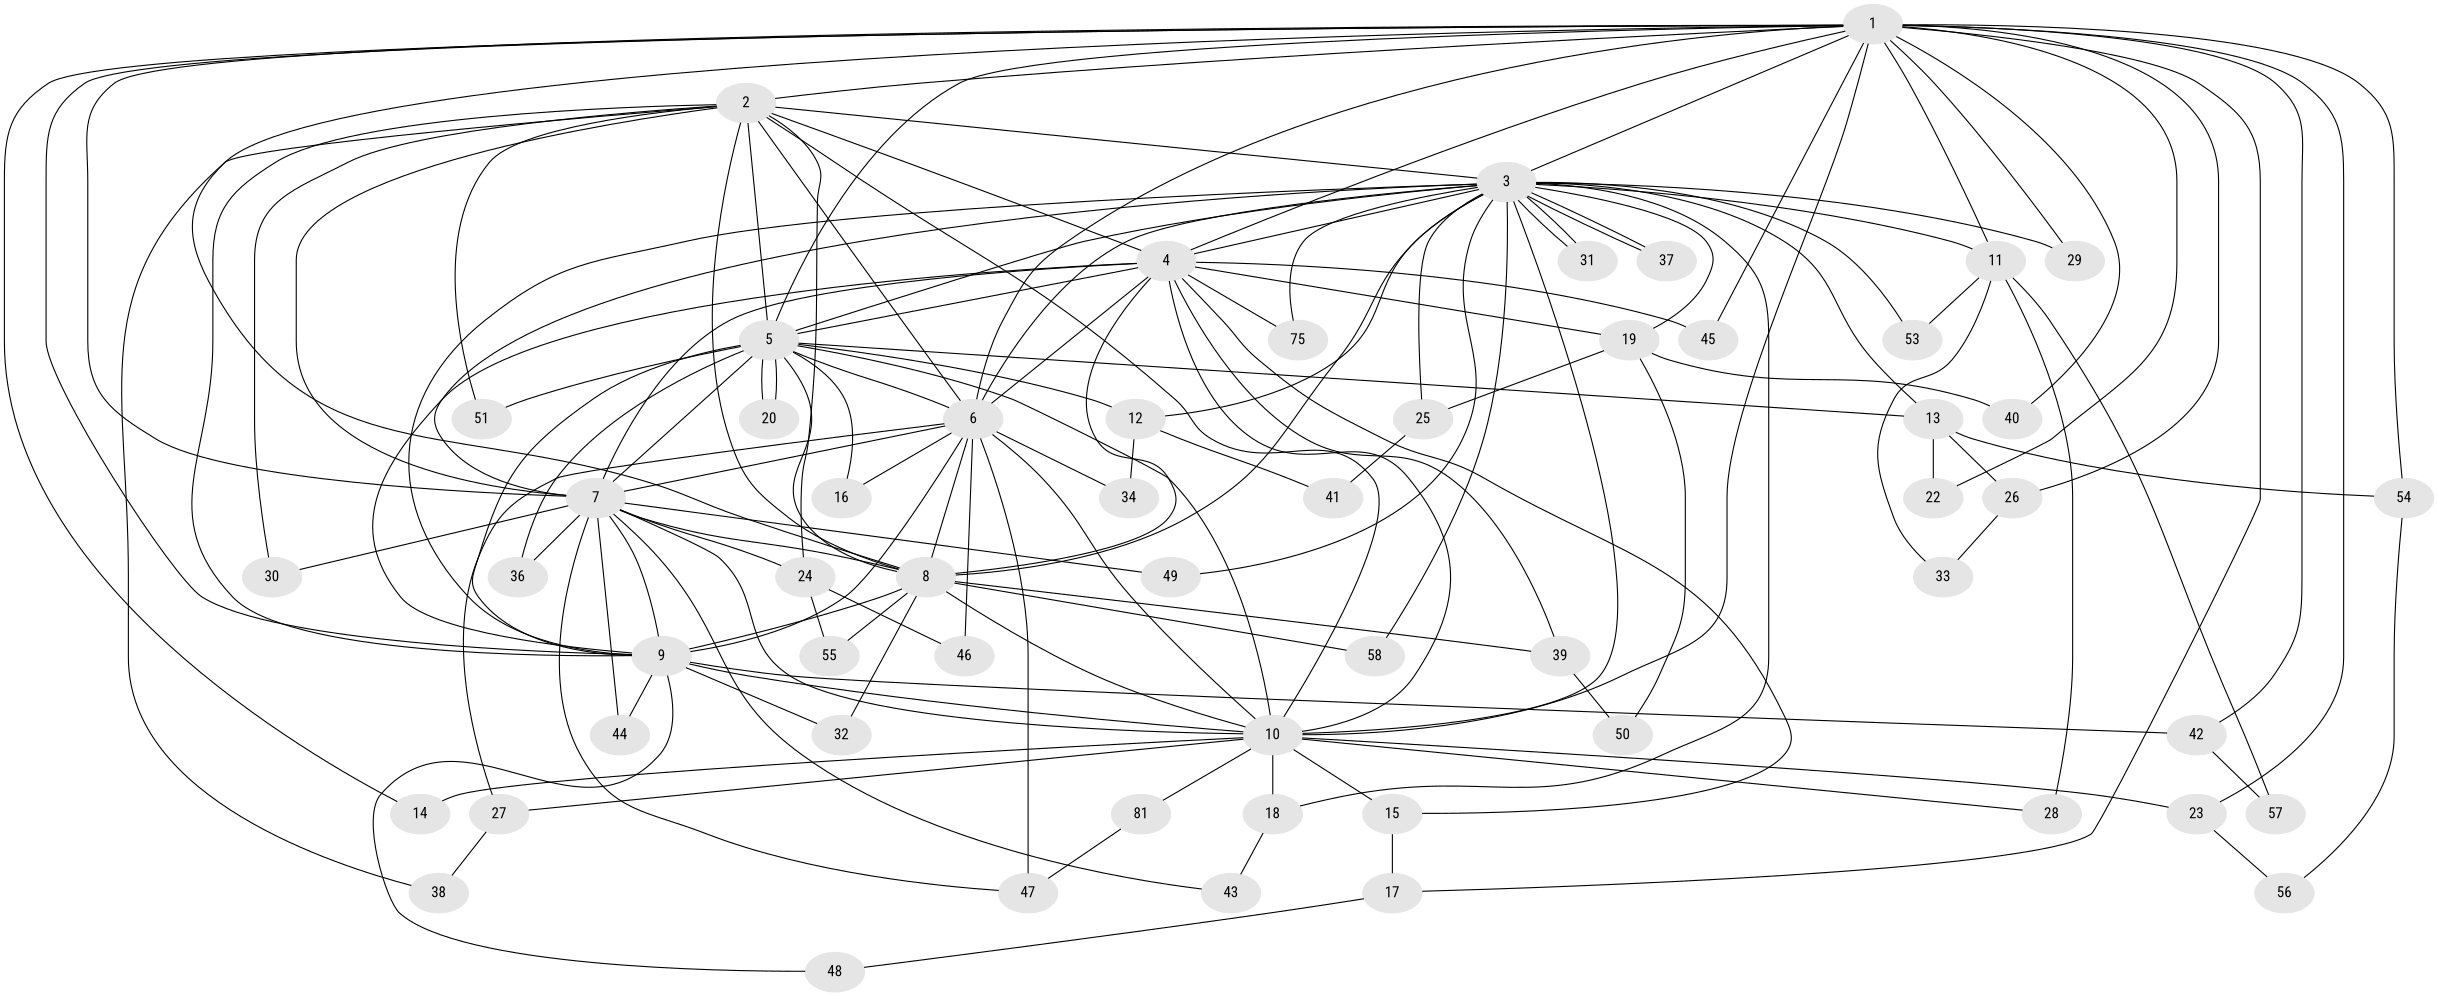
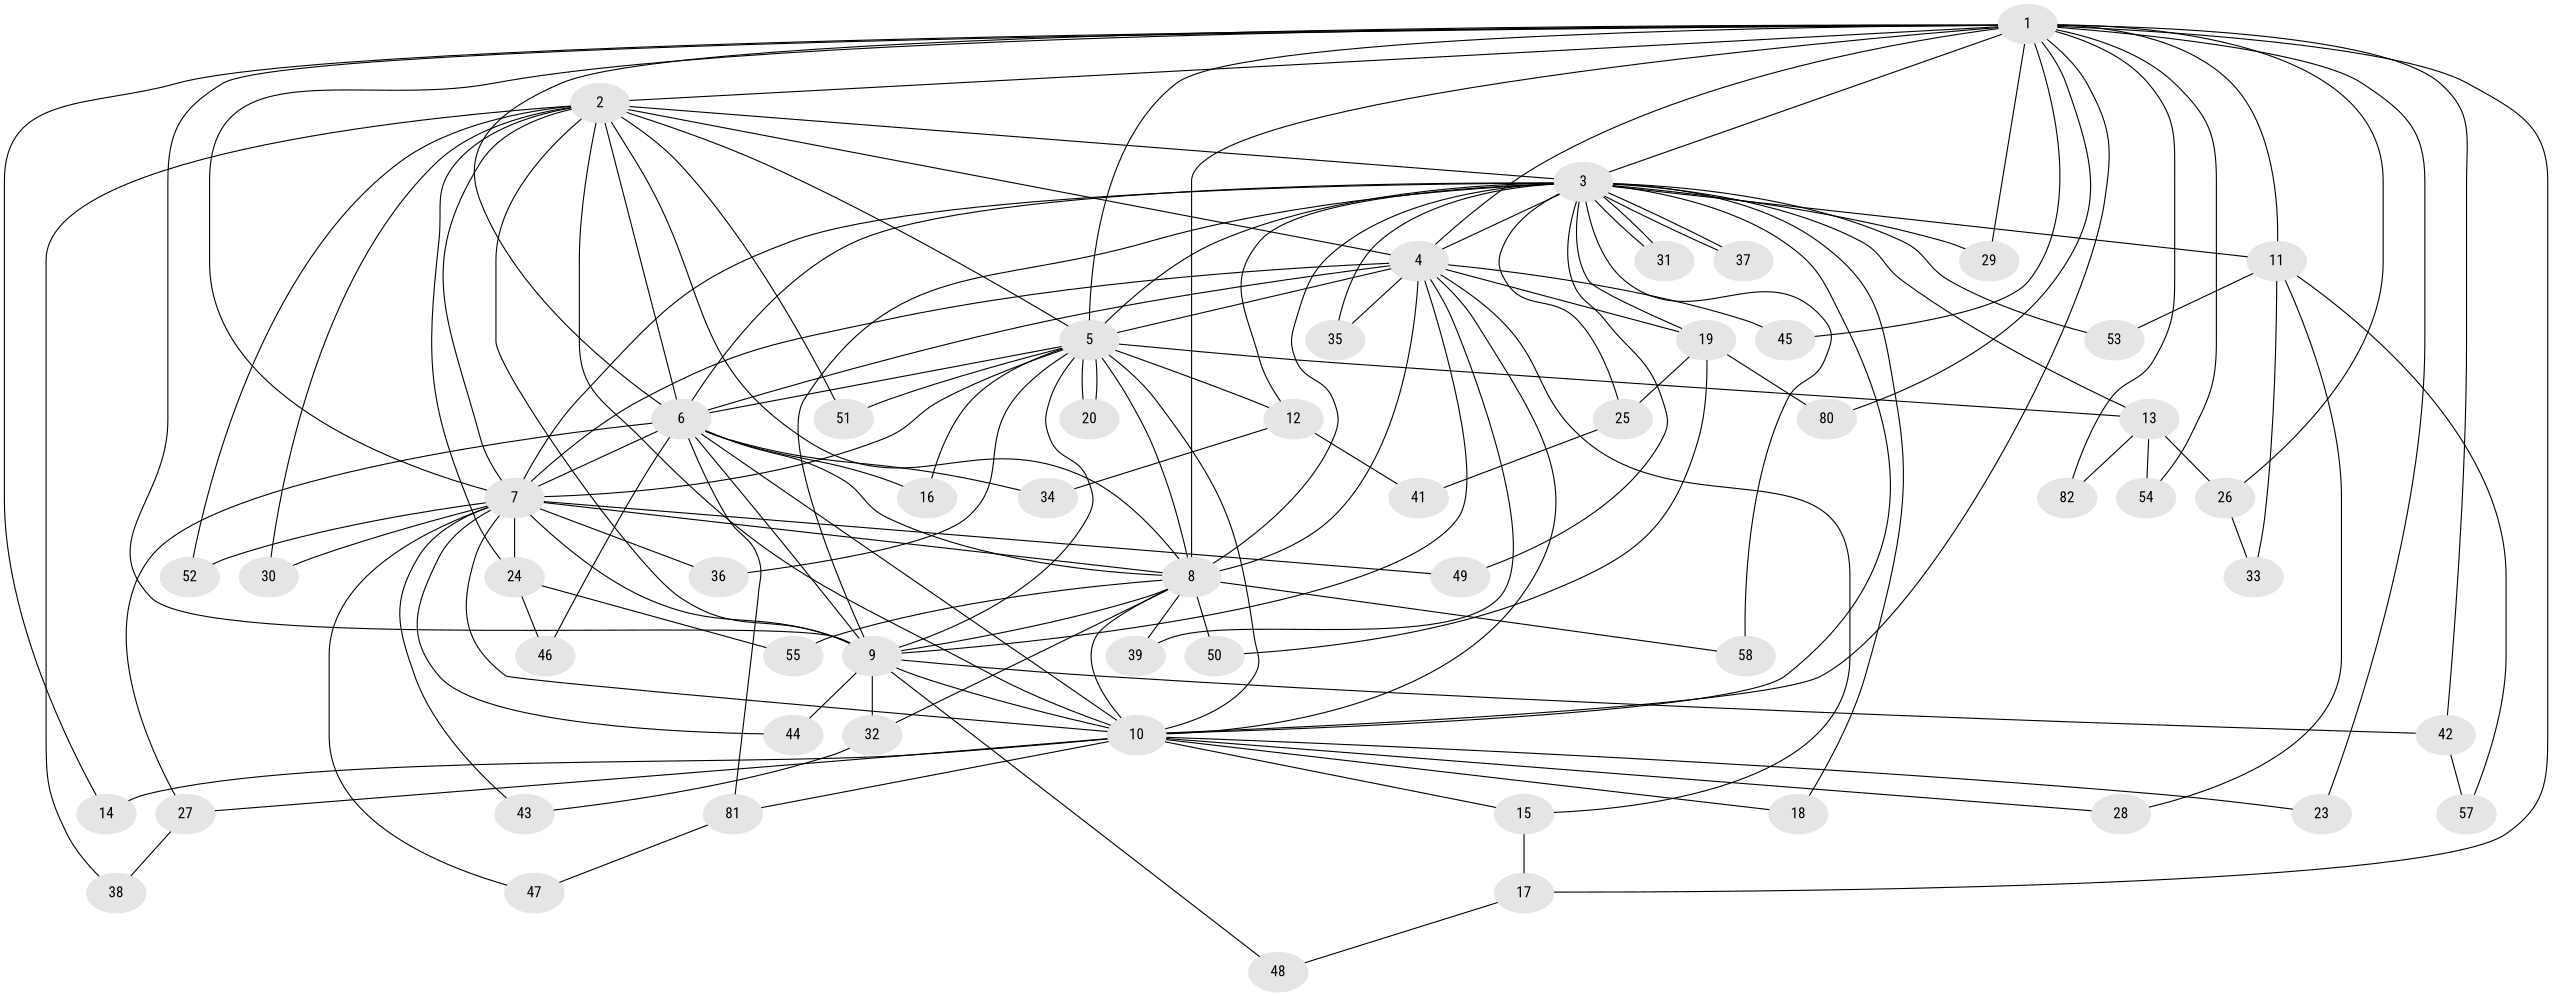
(1298, 340) -> (1335, 340)
(2012, 419) -> (1827, 419)
(1933, 498) -> (2067, 498)
none -> (190, 577)
(1028, 653) -> (757, 607)
(1592, 697) -> (1205, 623)
(1252, 854) -> (703, 787)
(2284, 893) -> none
